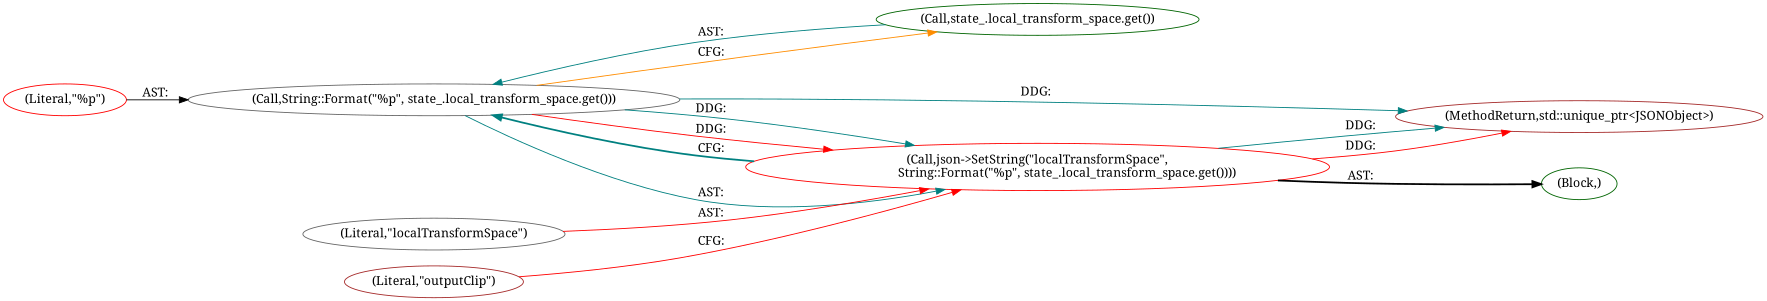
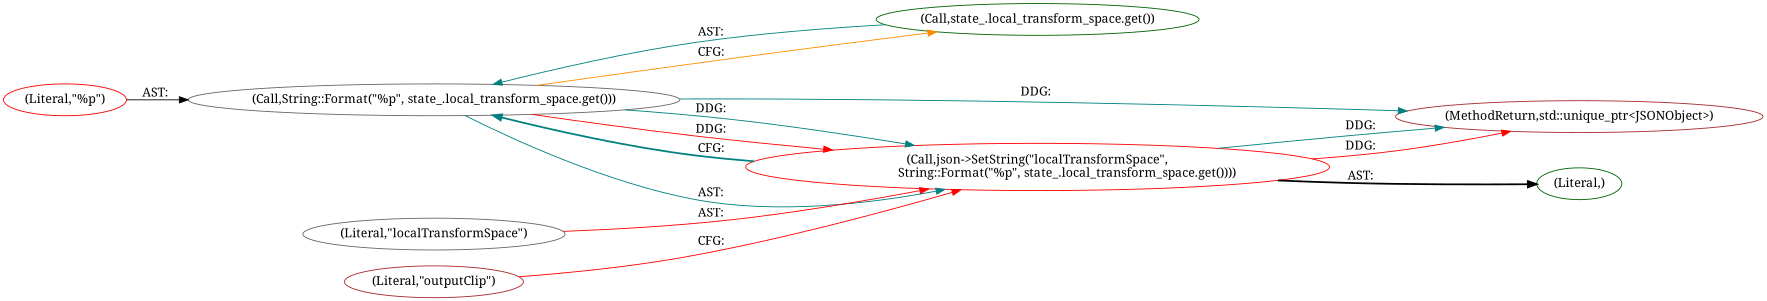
(1579, 184) -> (1579, 184)
